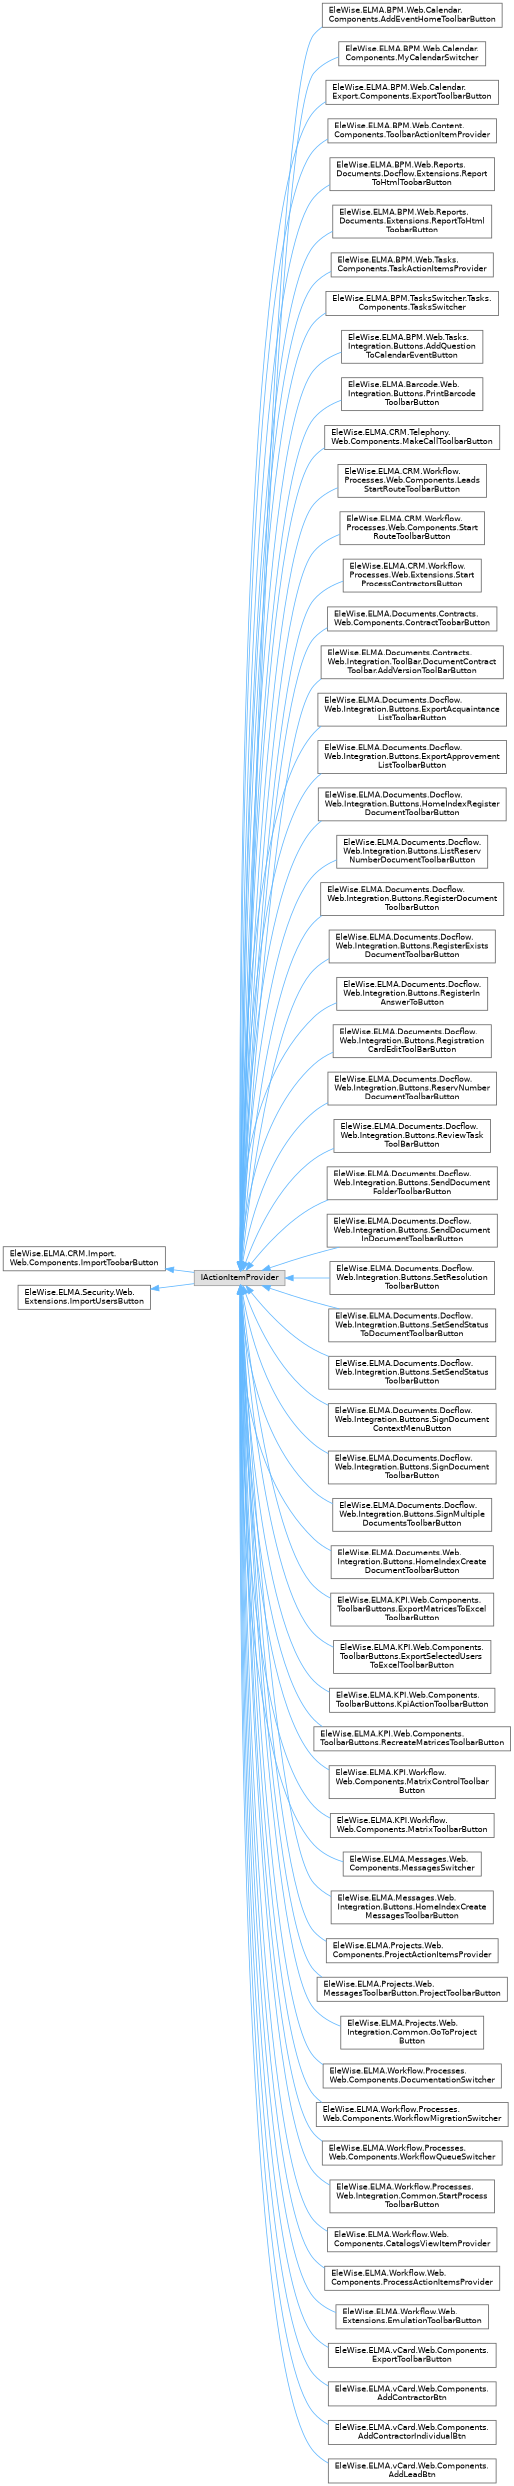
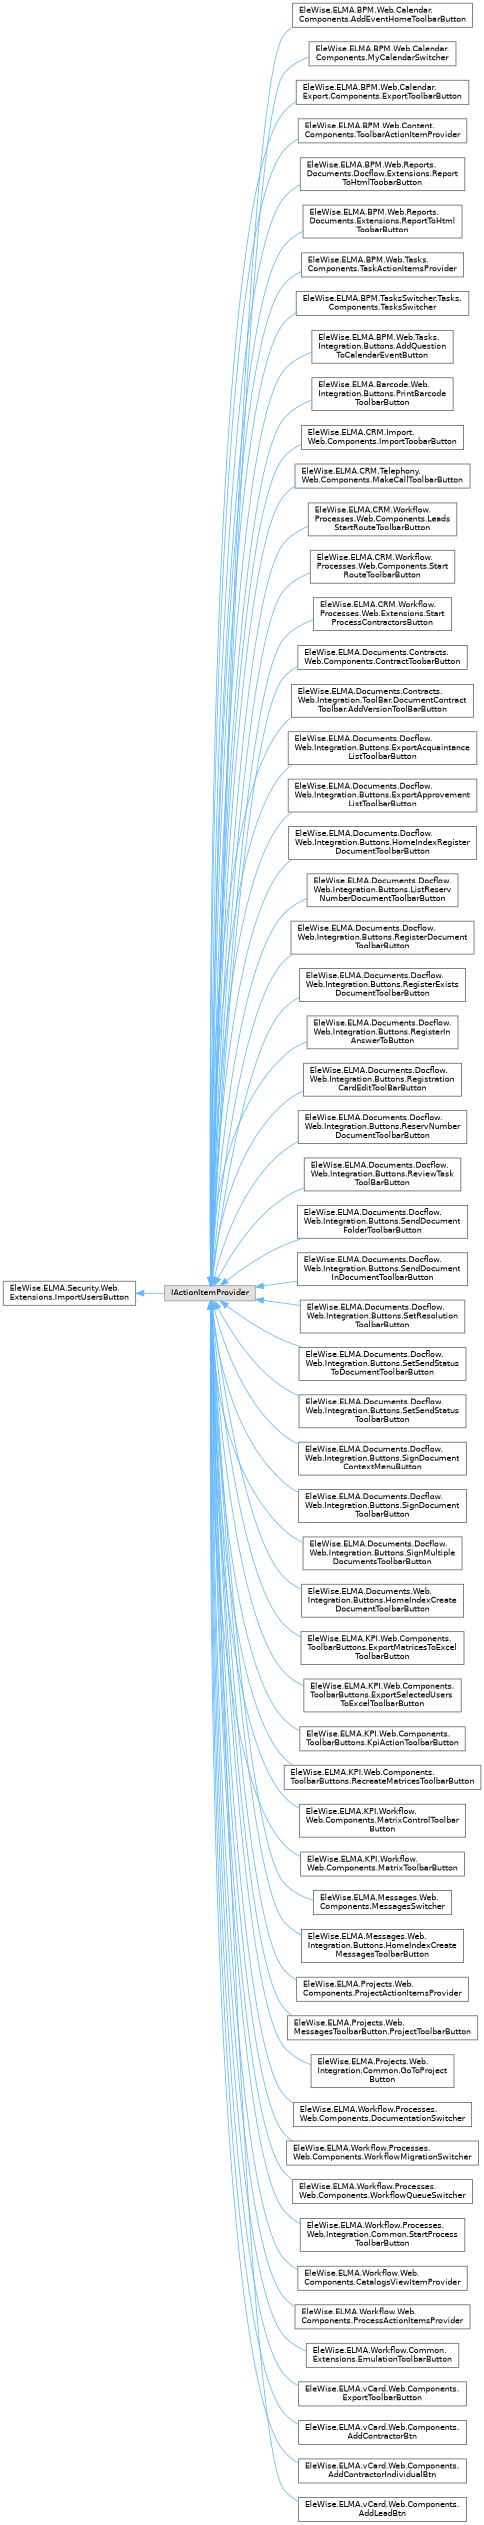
(184, 1271) -> (227, 853)
(412, 2317) -> (383, 2355)
